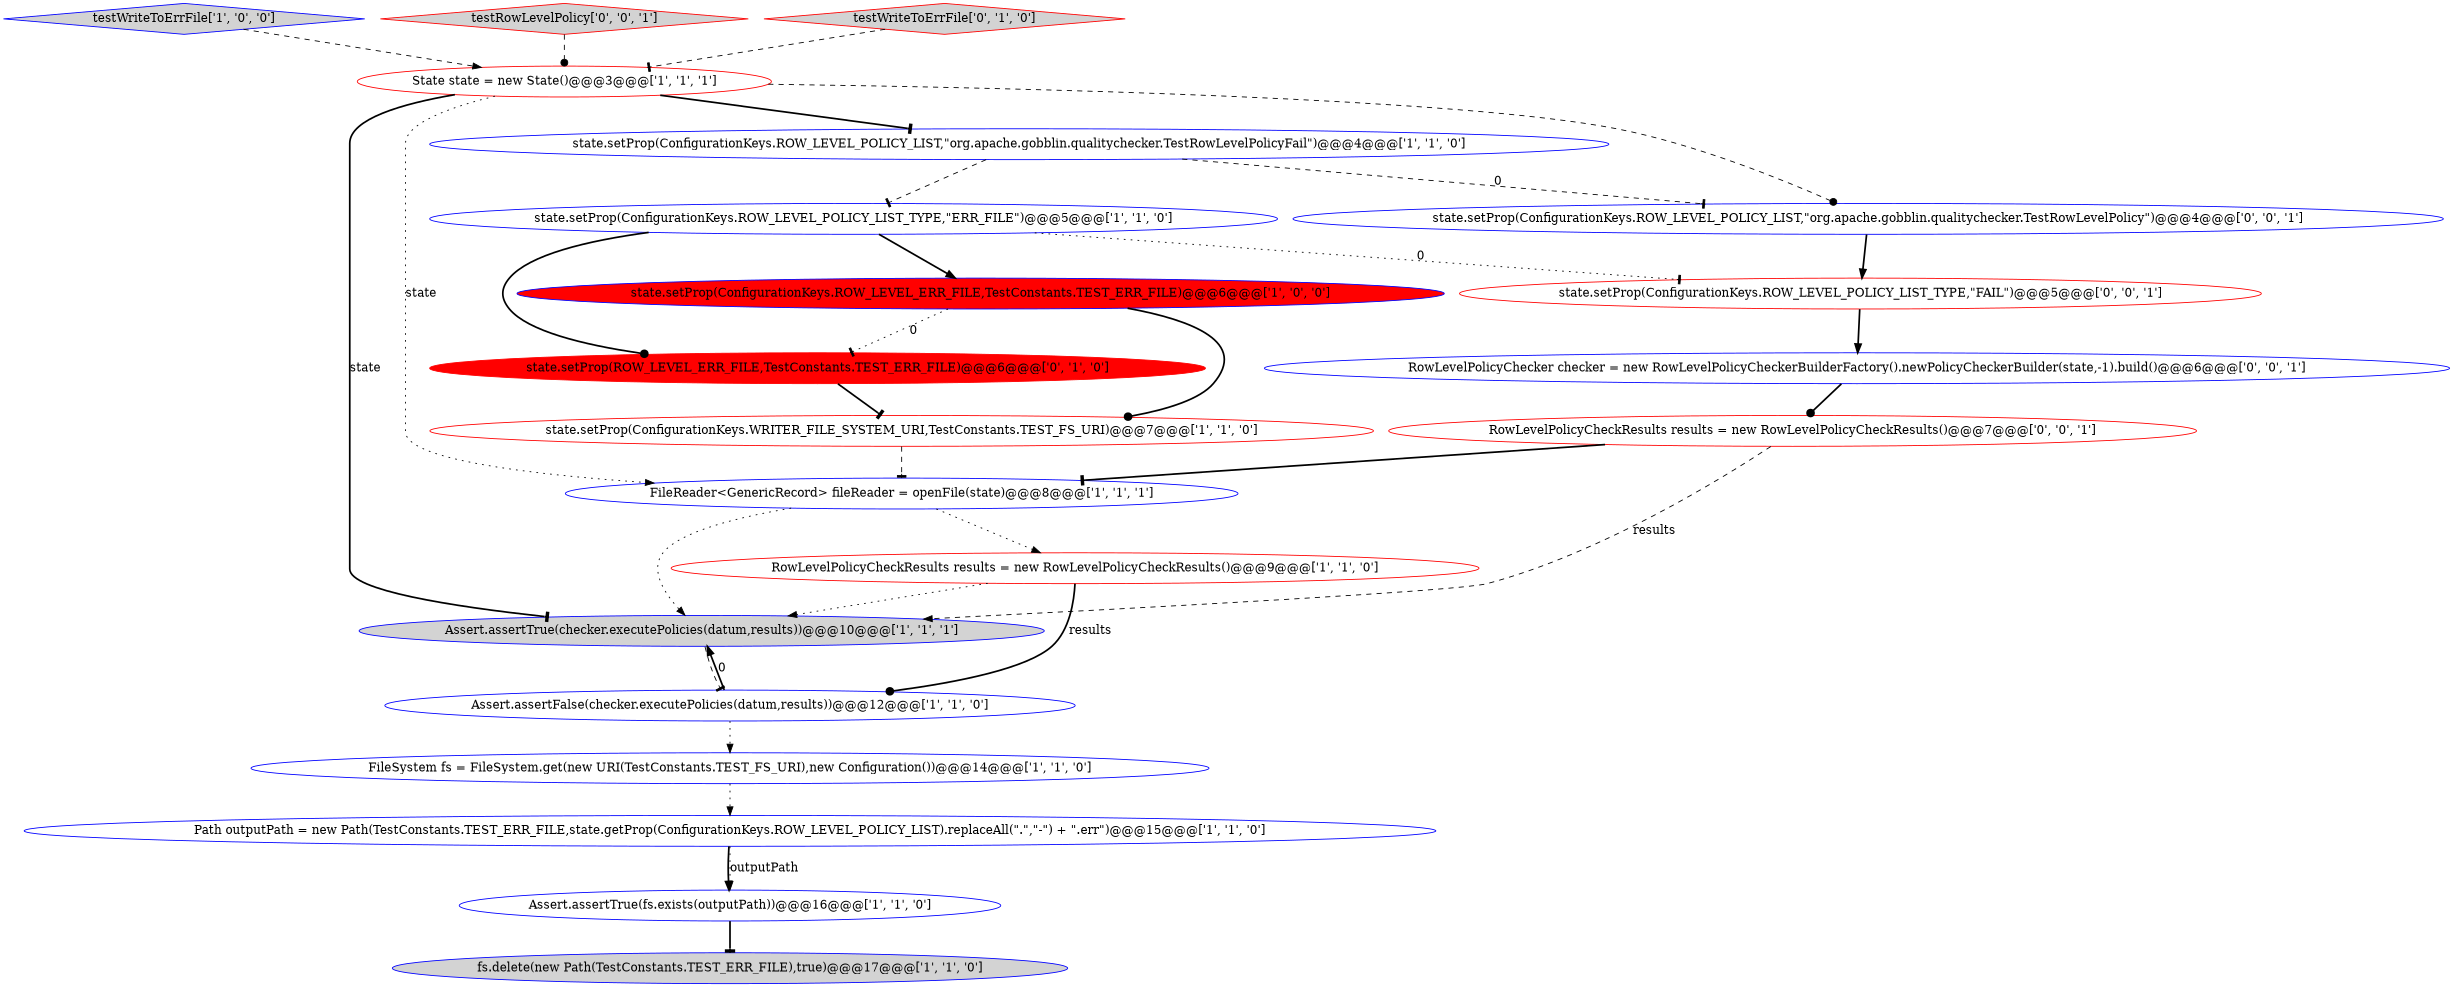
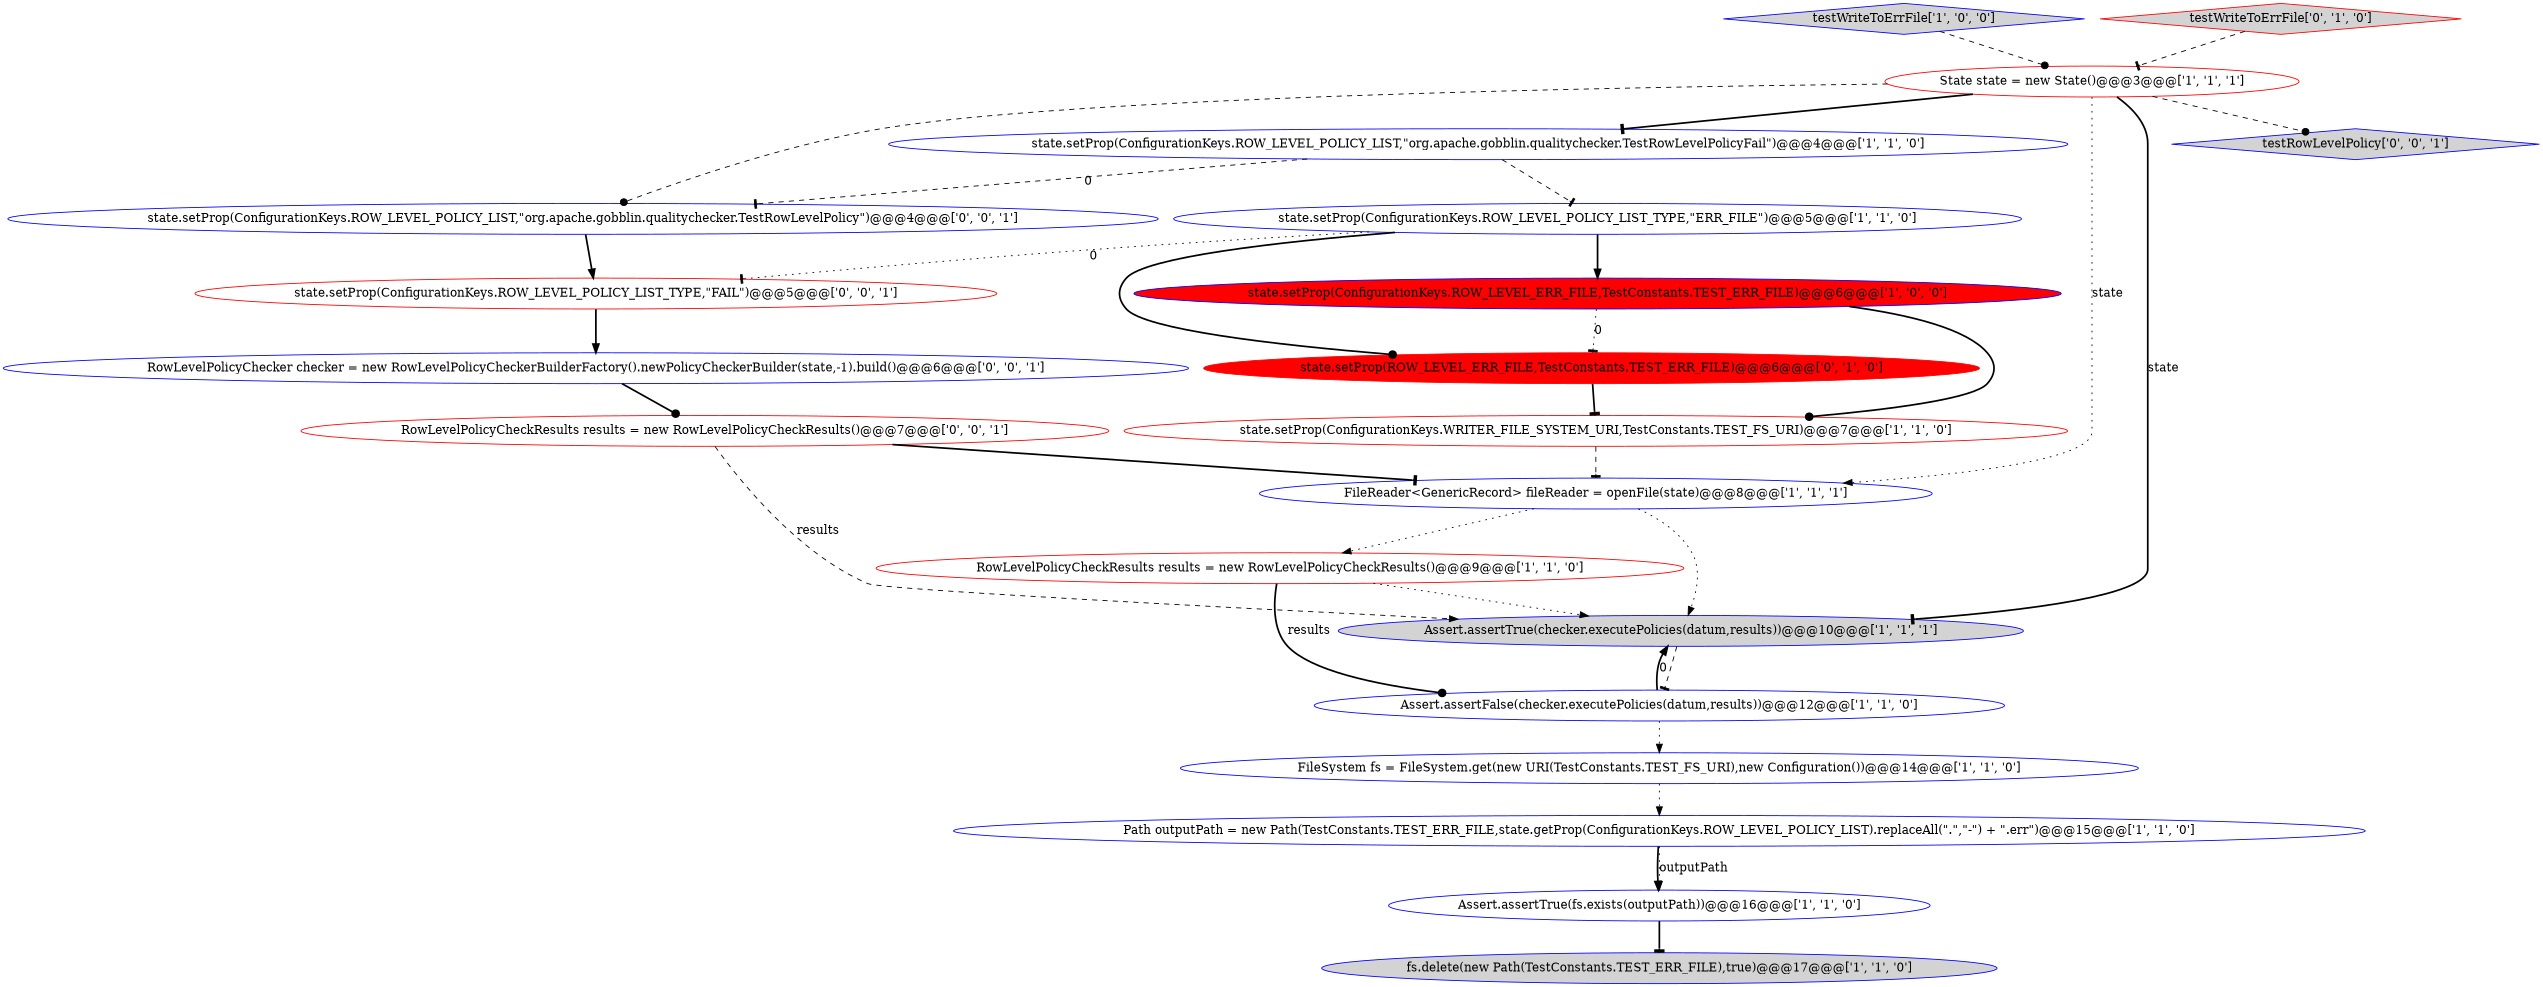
(564, 19) -> (2355, 144)
(564, 47) -> (2227, 114)
(358, 48) -> (1991, 48)
